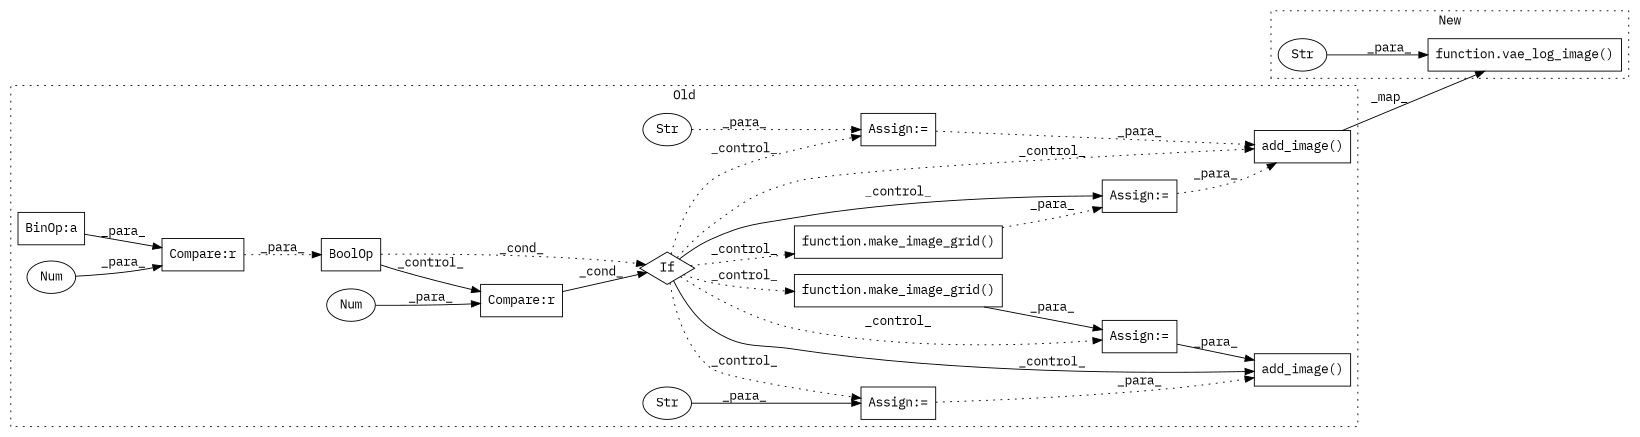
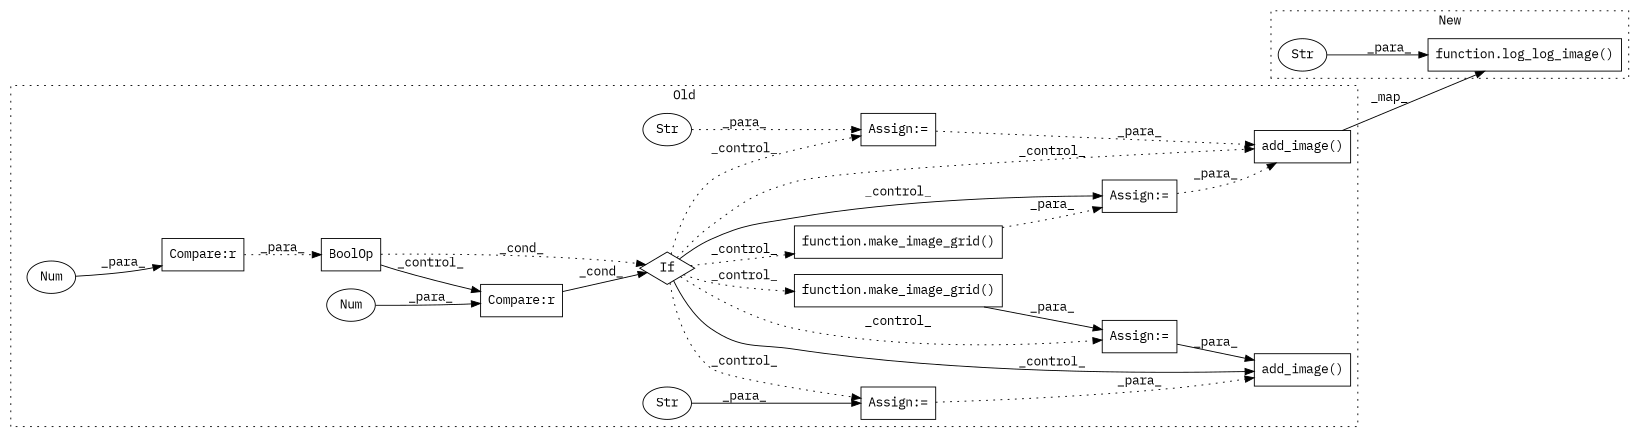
(1525, 55) -> (1525, 55)
(51, 229) -> none
